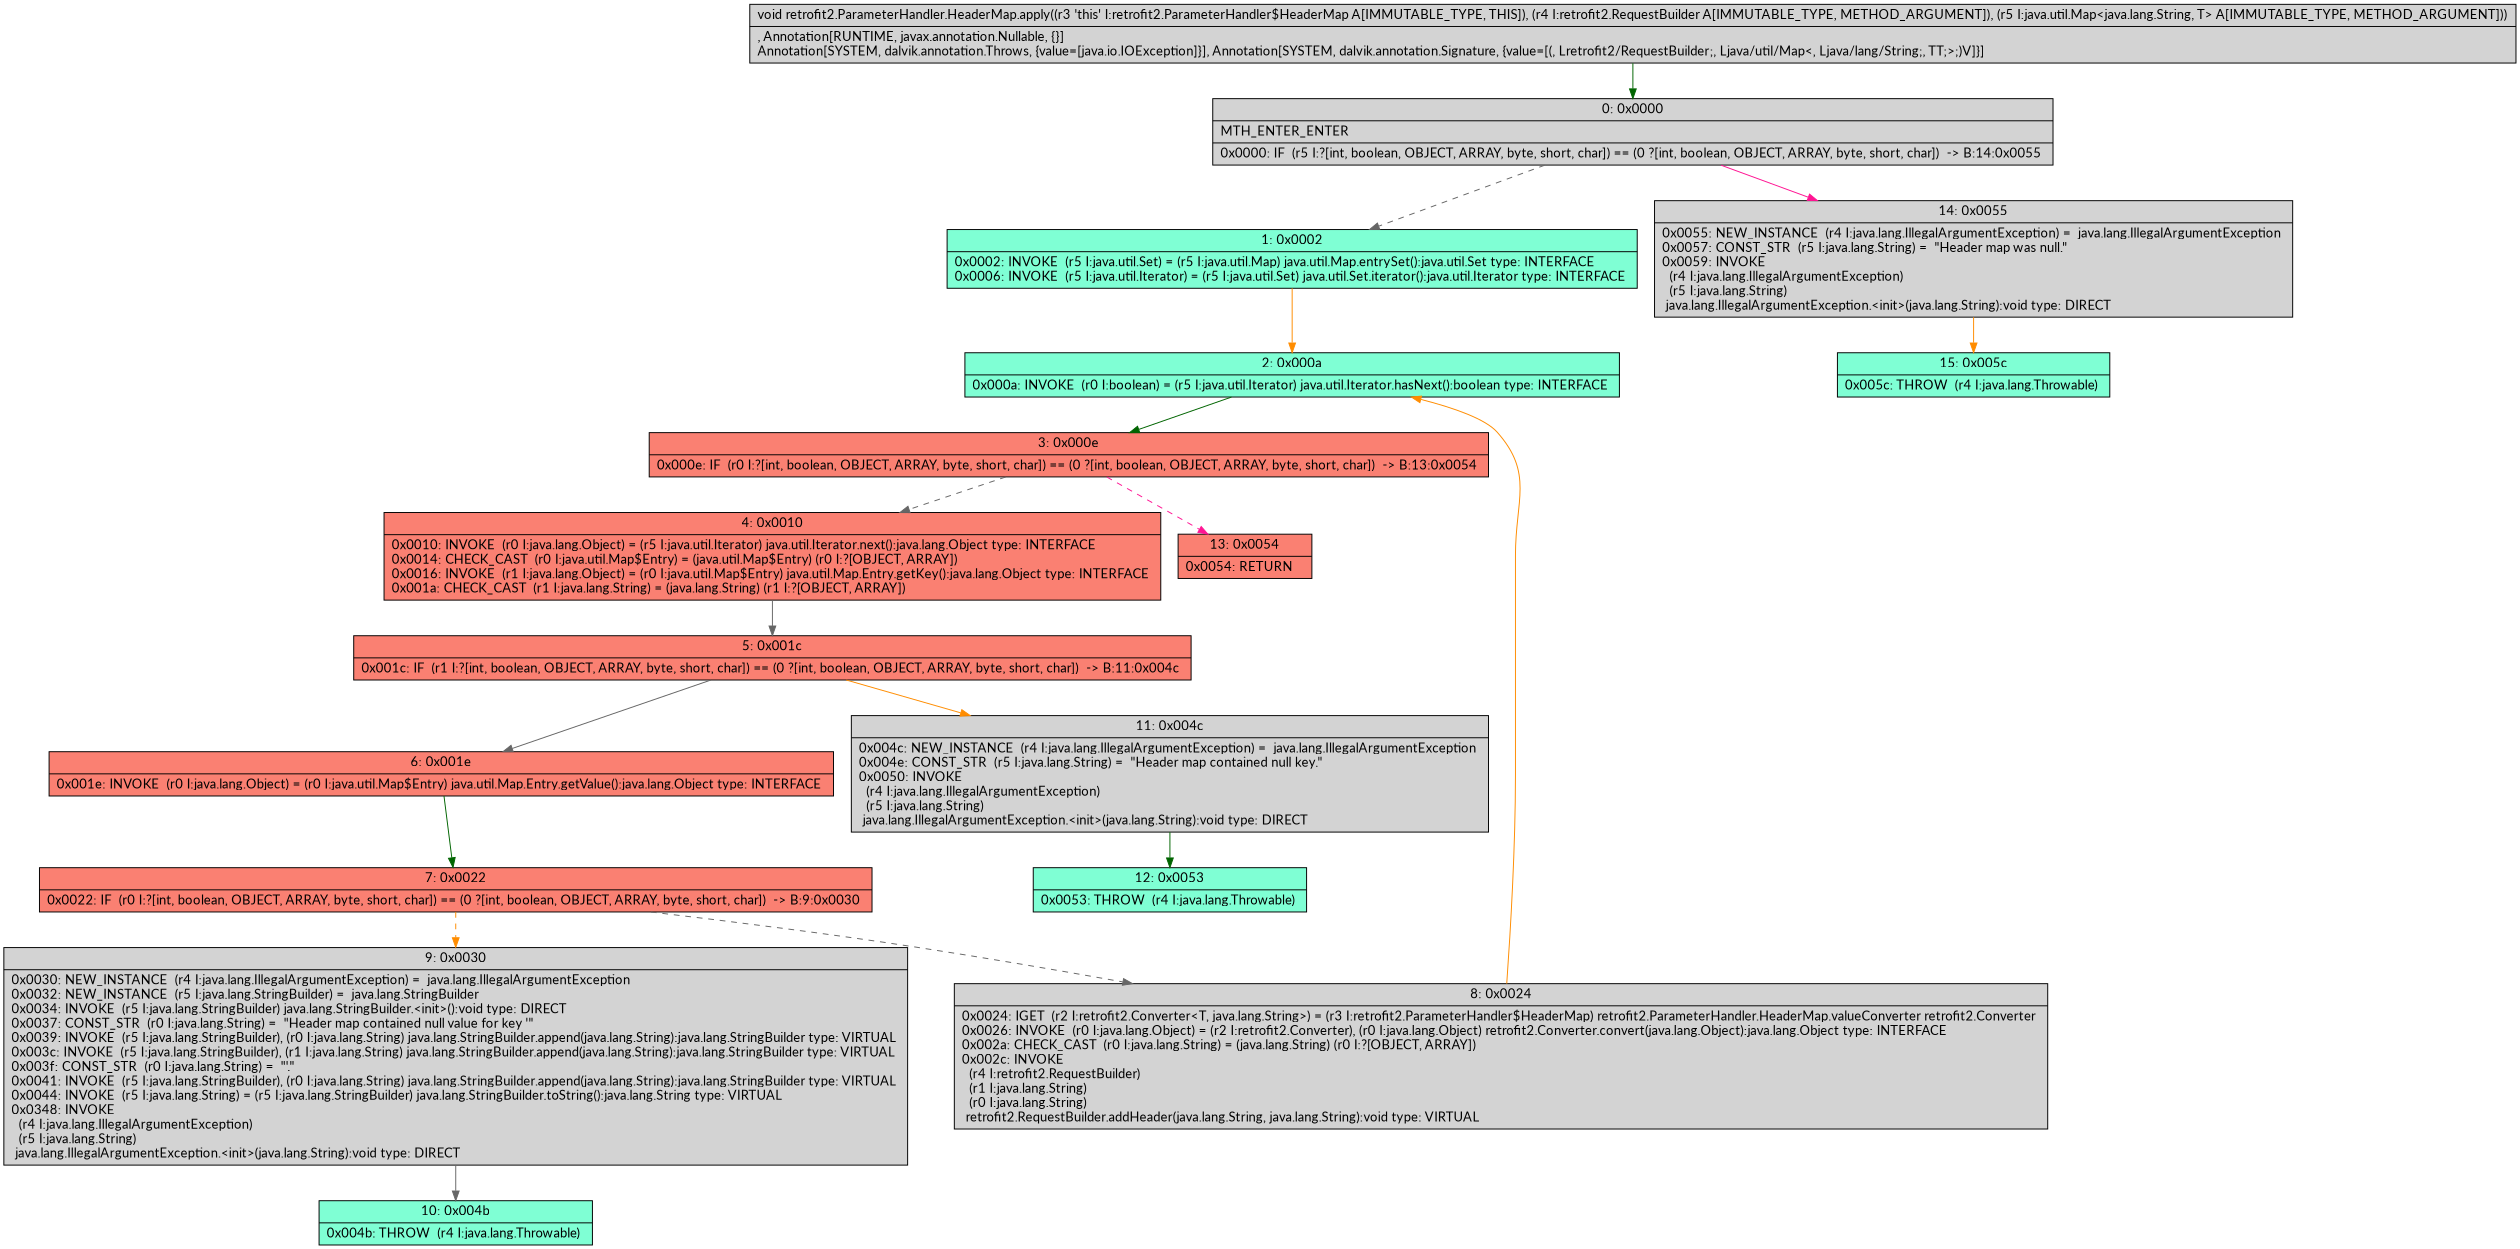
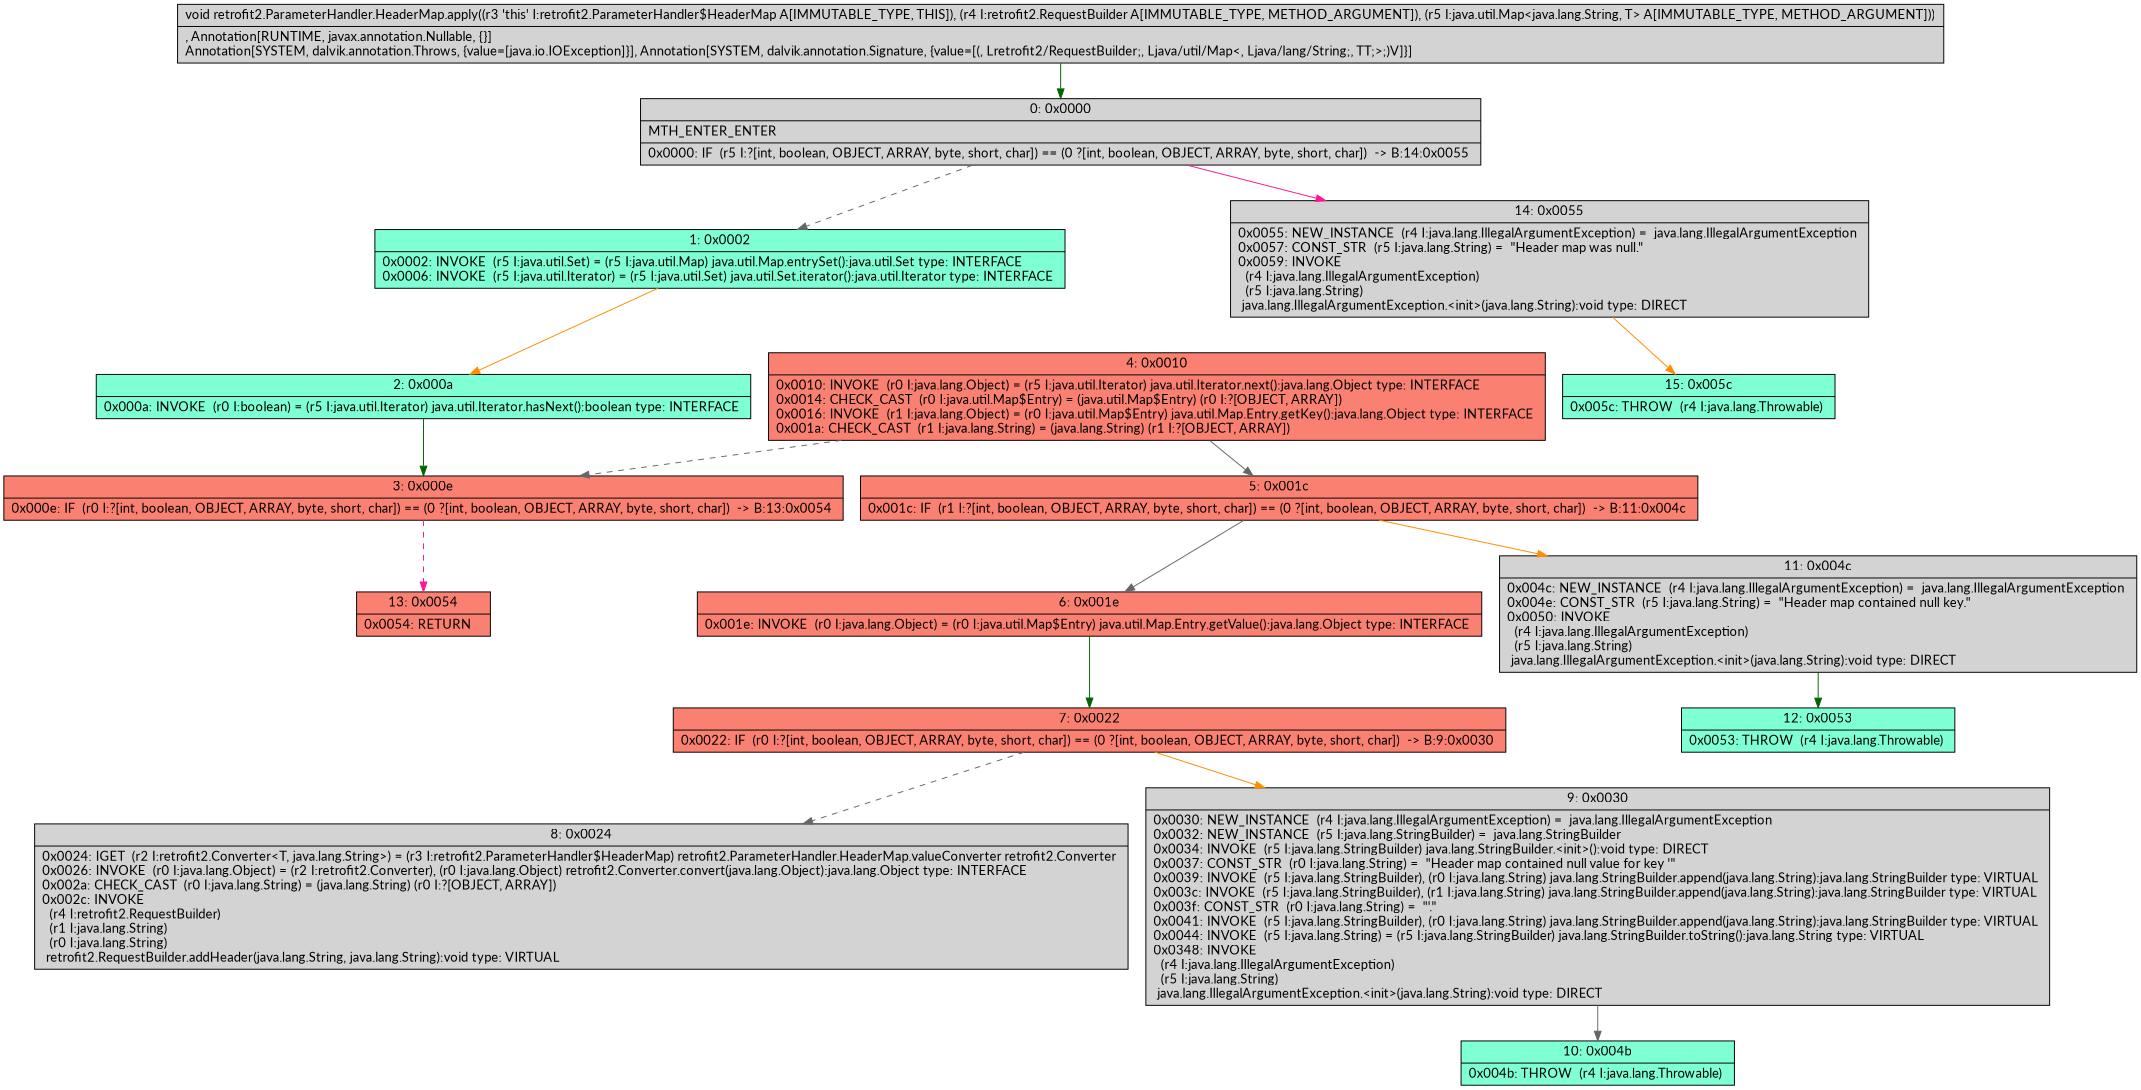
(957, 493) -> (715, 457)
(1515, 663) -> none
(456, 925) -> (1205, 768)
